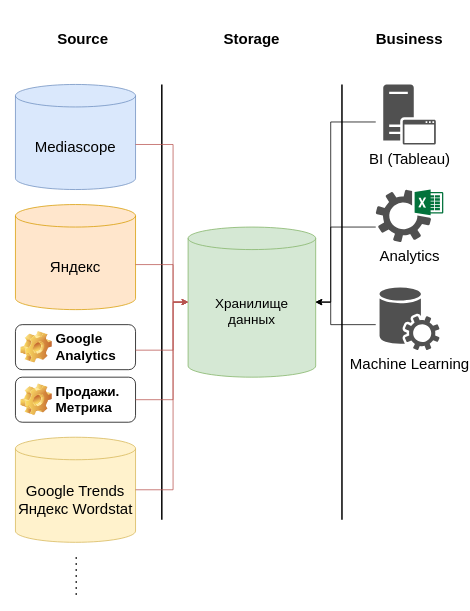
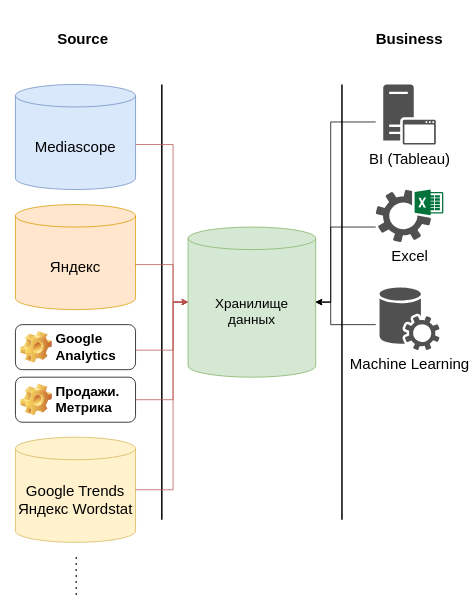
(252, 38) -> none
(410, 256) -> (410, 256)
